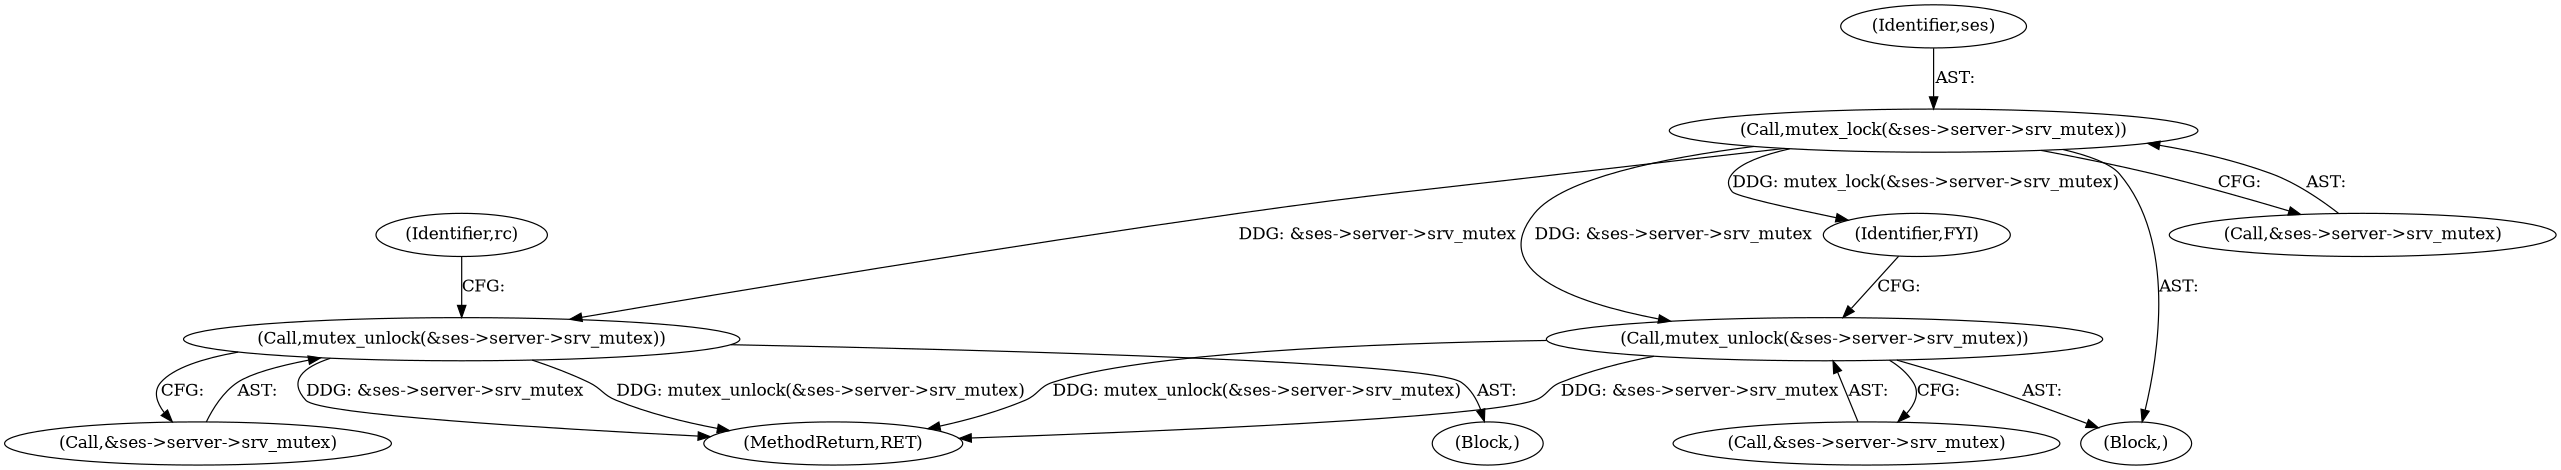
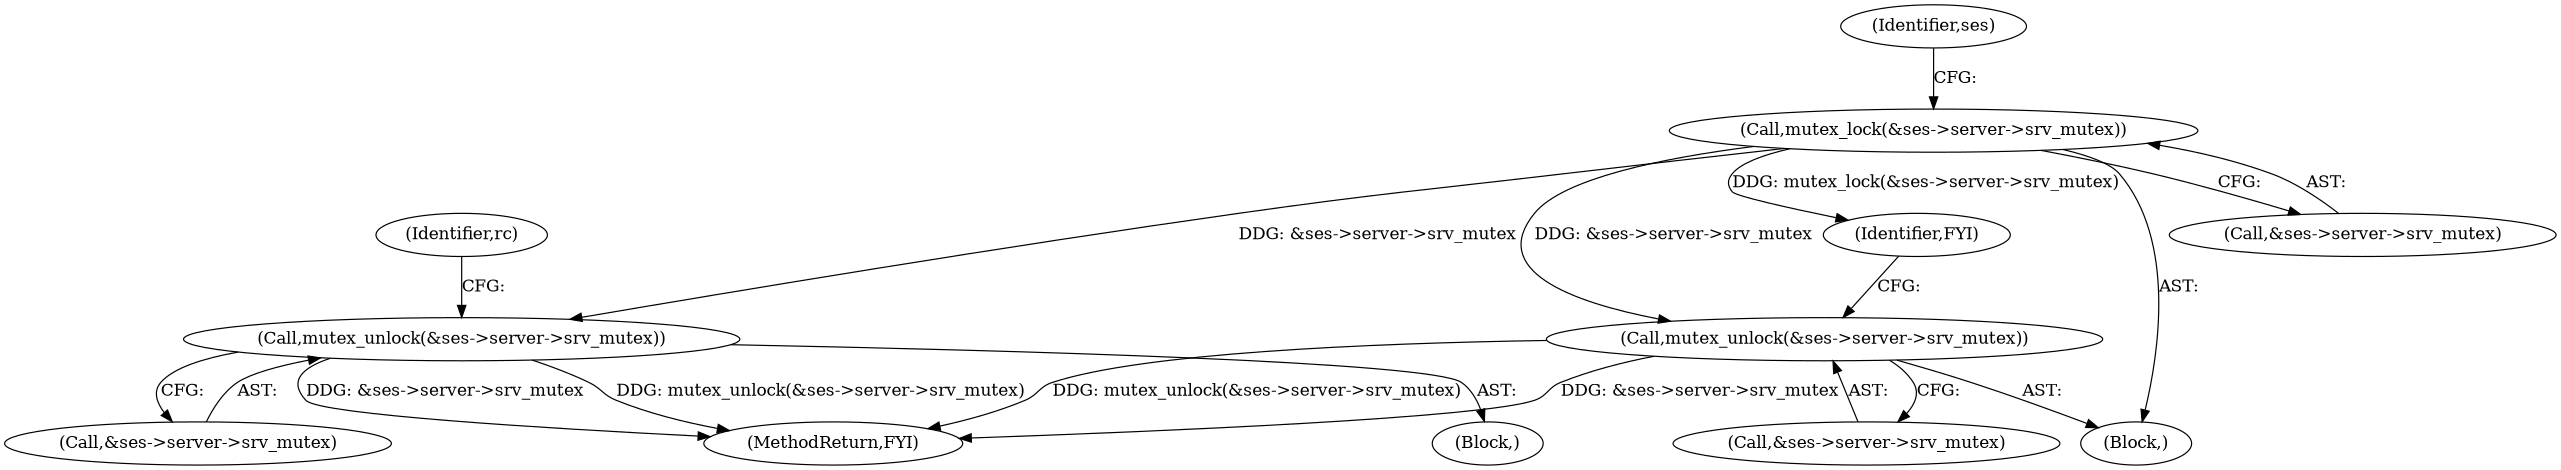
(1958, 79) -> (1958, 79)
(833, 443) -> (833, 443)
